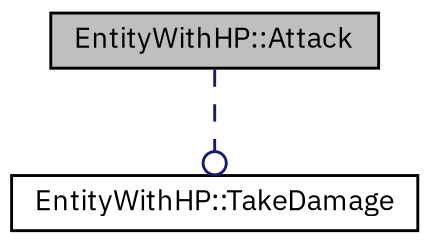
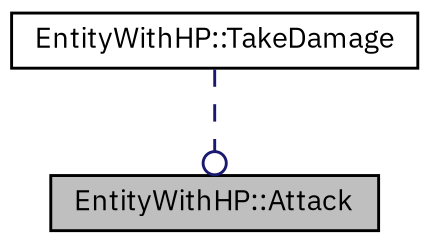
(215, 110) -> (215, 110)
